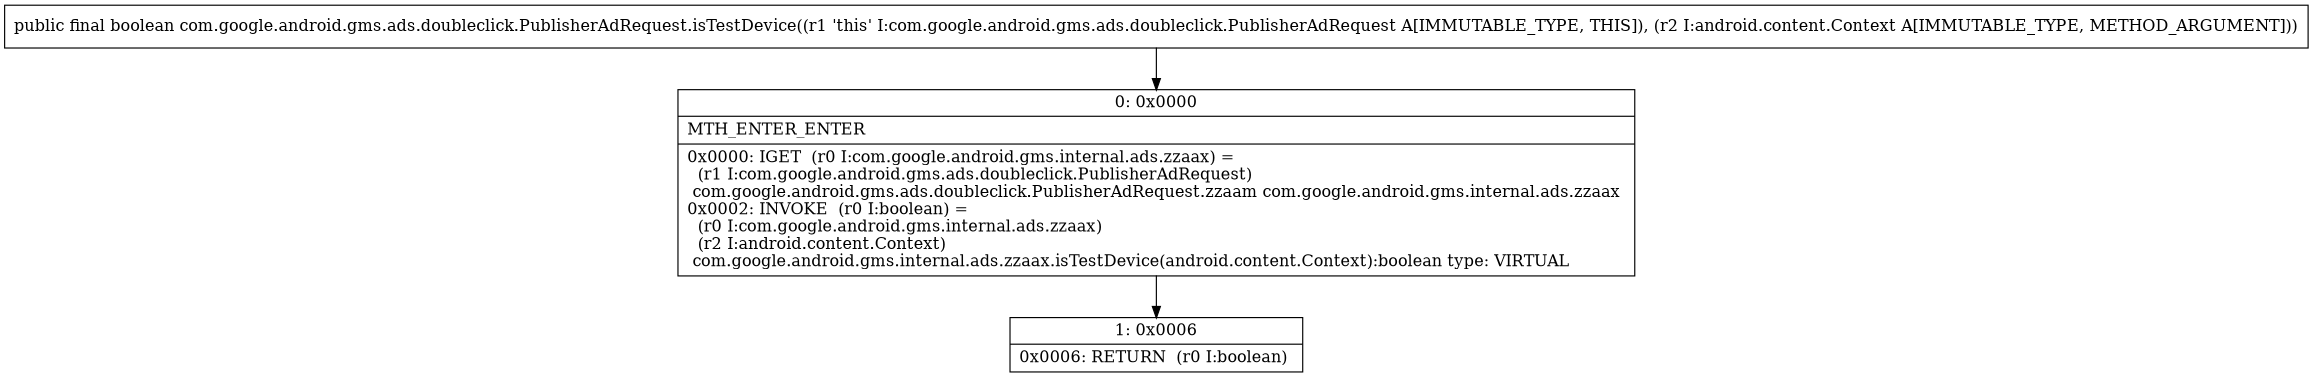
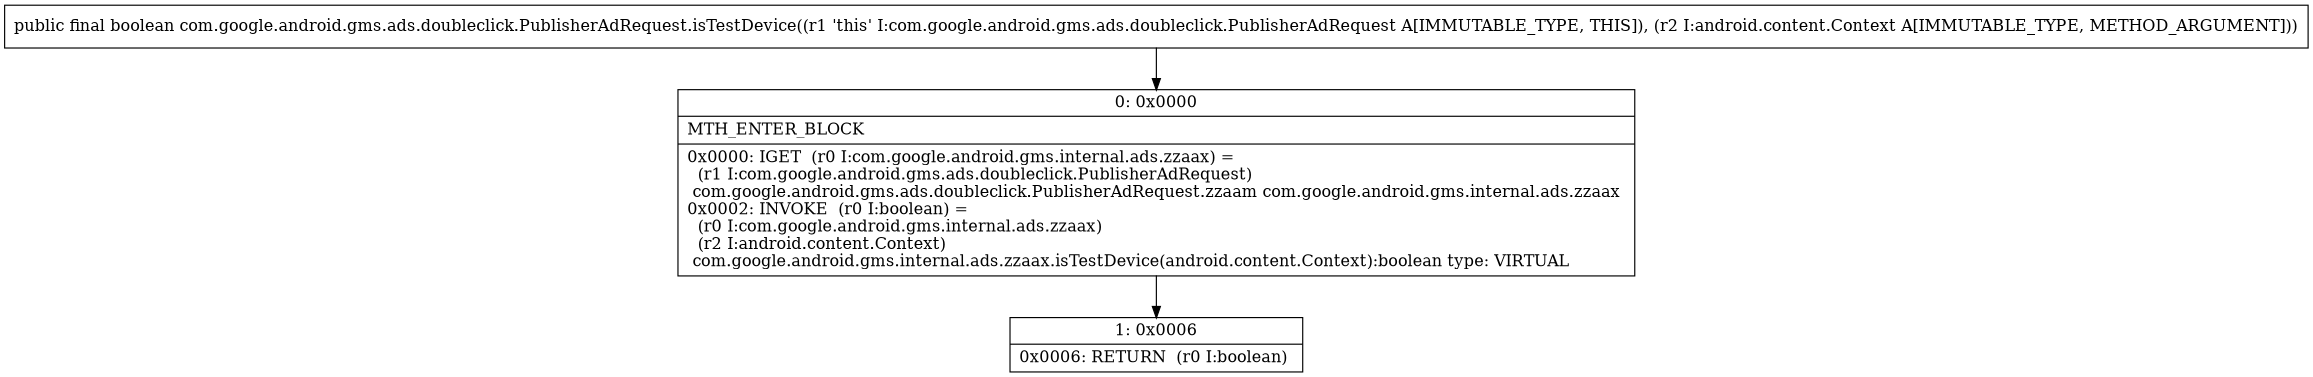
(776, 130) -> (776, 130)
